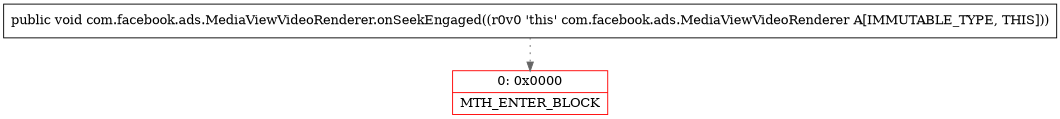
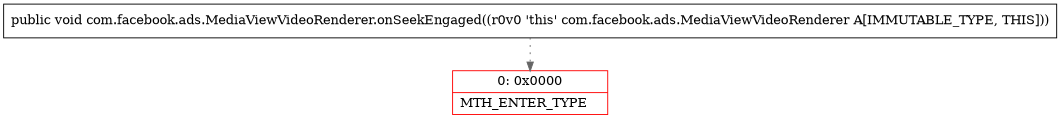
(530, 103) -> (524, 103)
